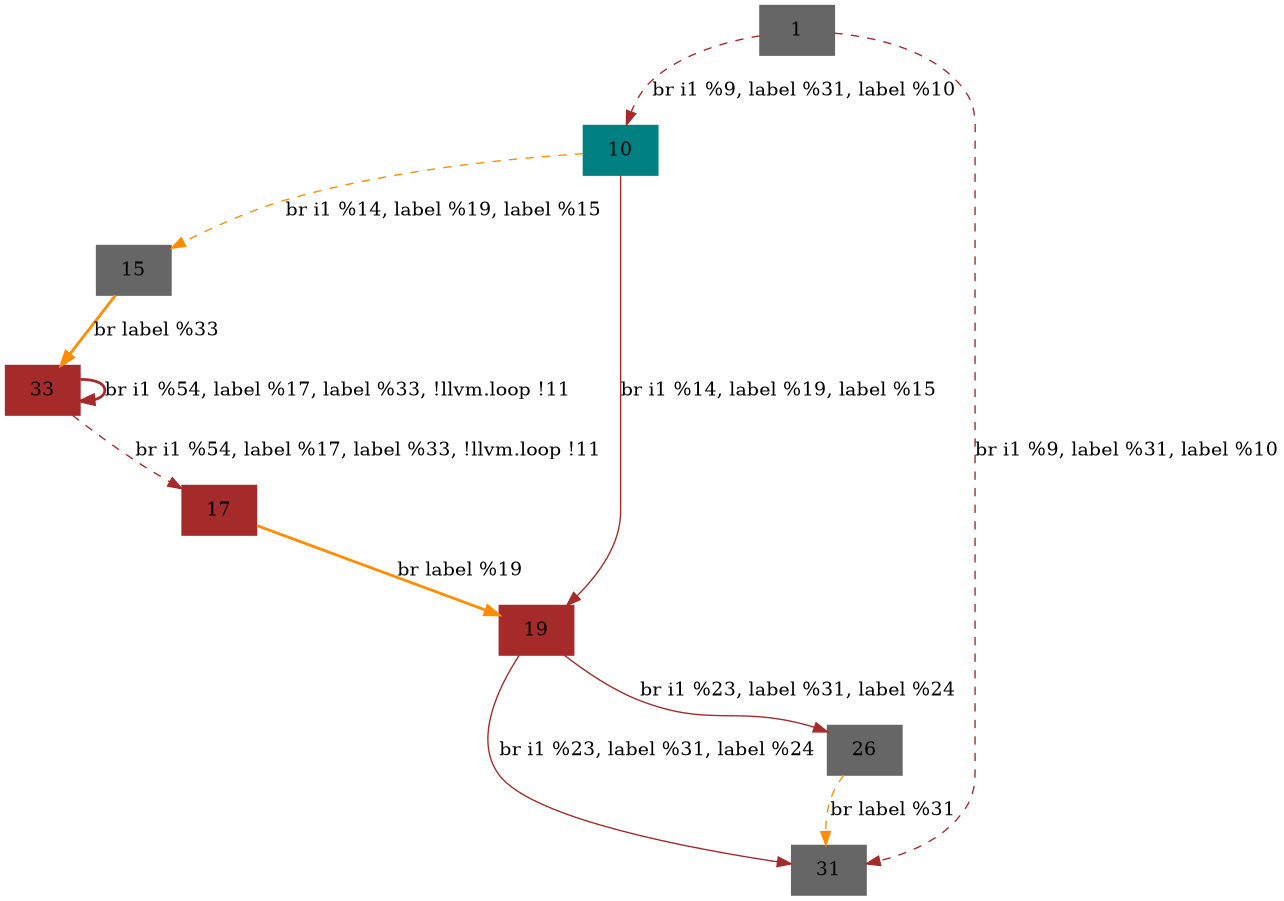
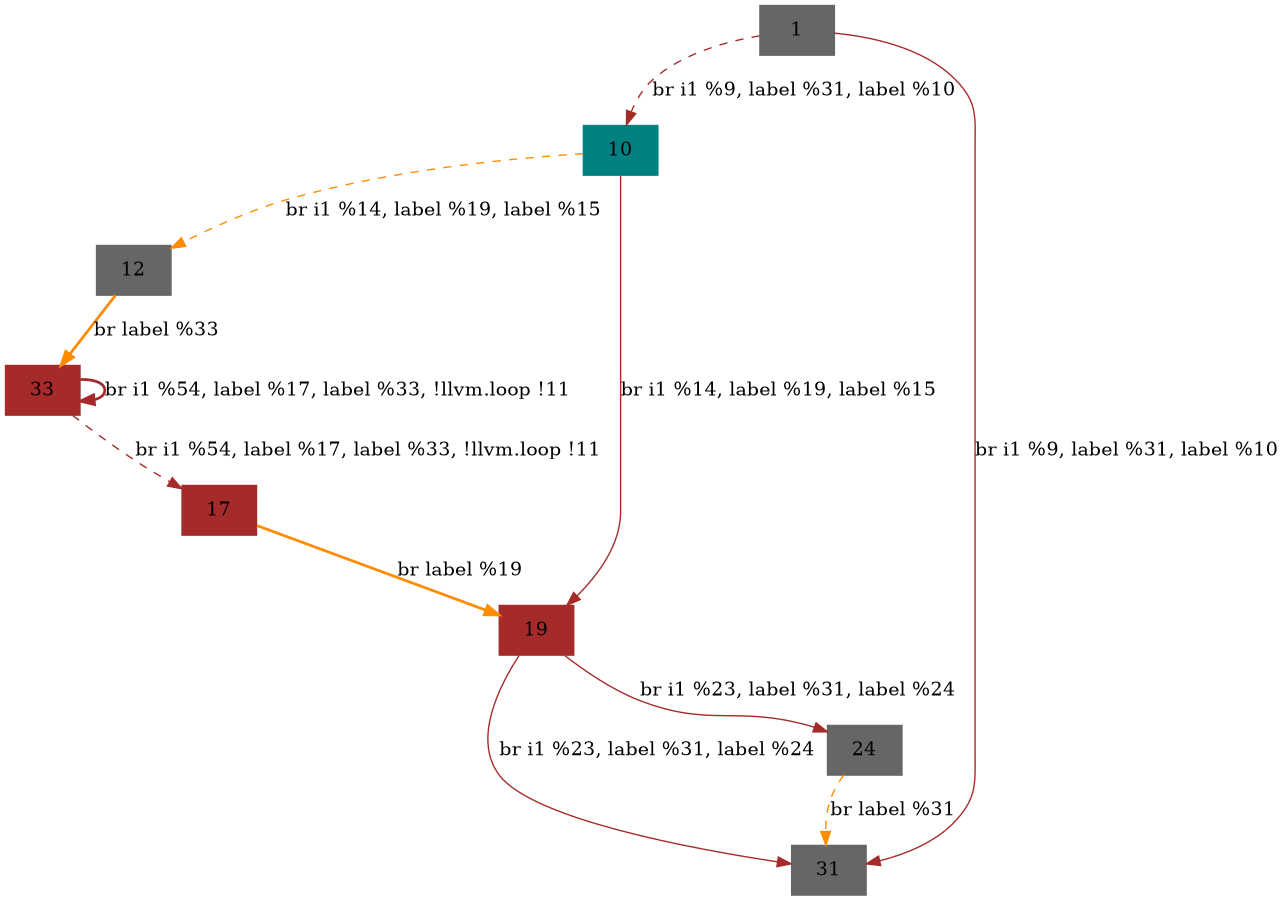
(134, 270) -> (134, 270)
(975, 427) -> (975, 427)
(865, 750) -> (865, 750)
